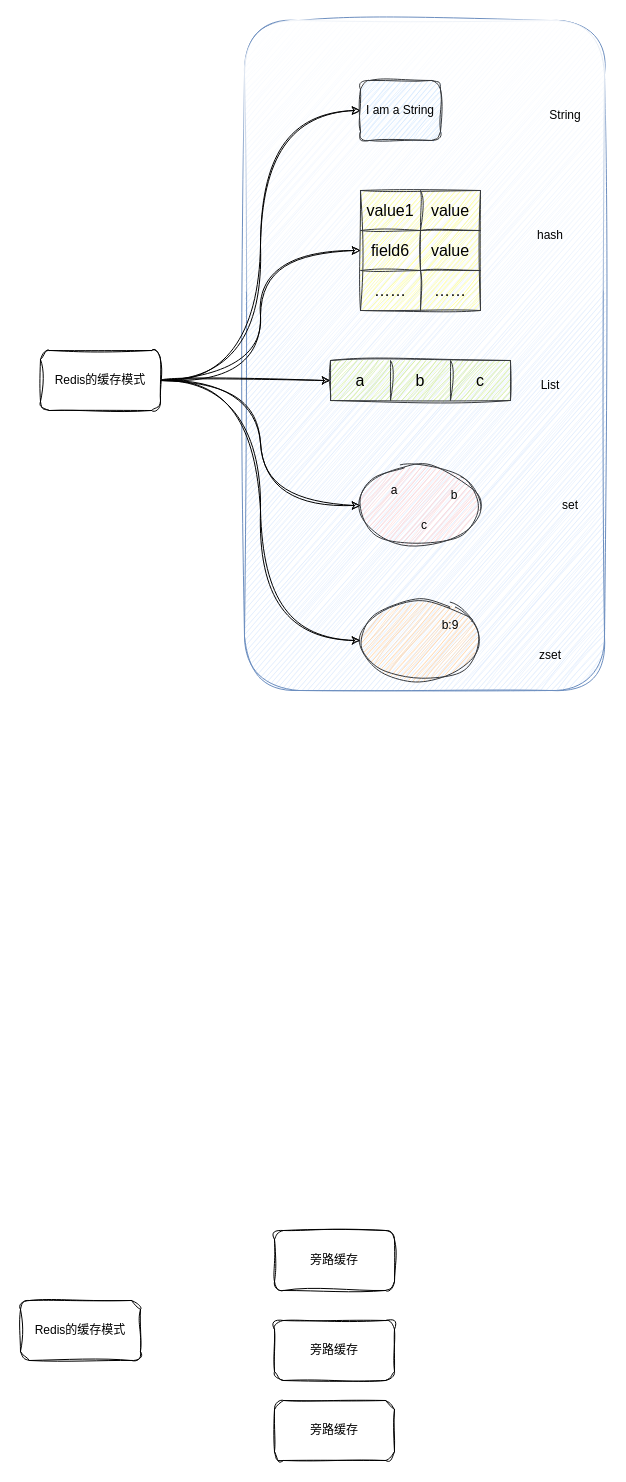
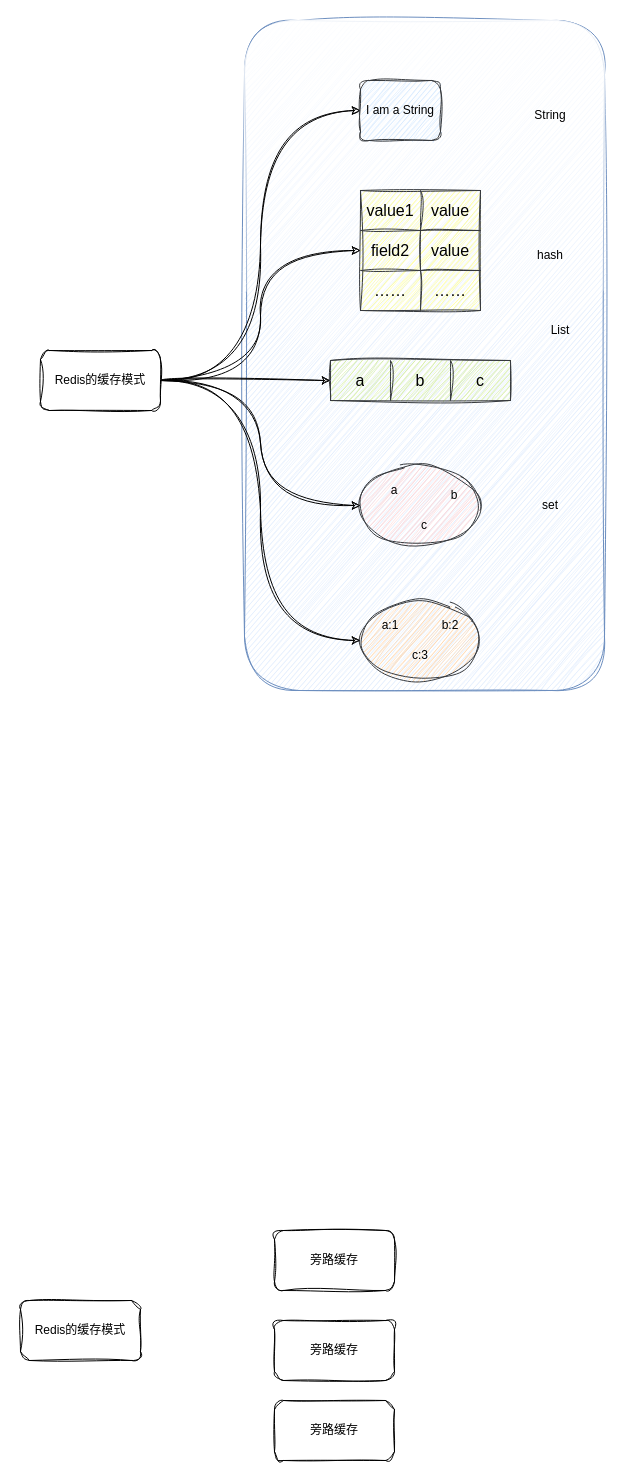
(566, 116) -> (551, 116)
(551, 236) -> (551, 256)
(391, 251) -> (391, 251)
(551, 386) -> (561, 331)
(571, 506) -> (551, 506)
none -> (391, 626)
(451, 626) -> (451, 626)
none -> (421, 656)
(551, 656) -> none
